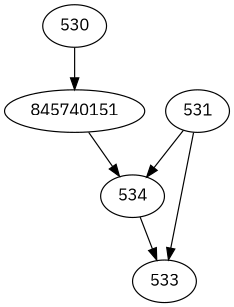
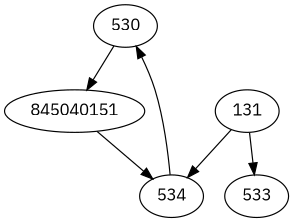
(75, 111) -> (75, 111)
(198, 111) -> (247, 111)
(146, 233) -> (161, 115)
